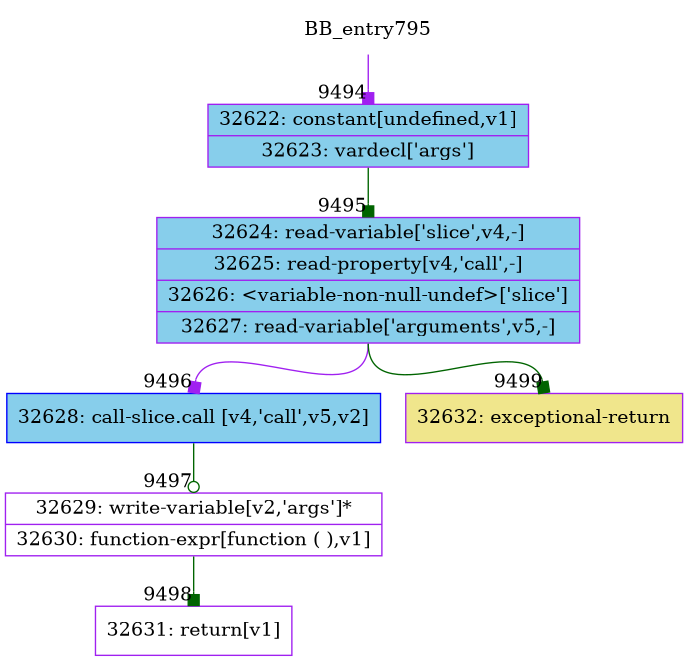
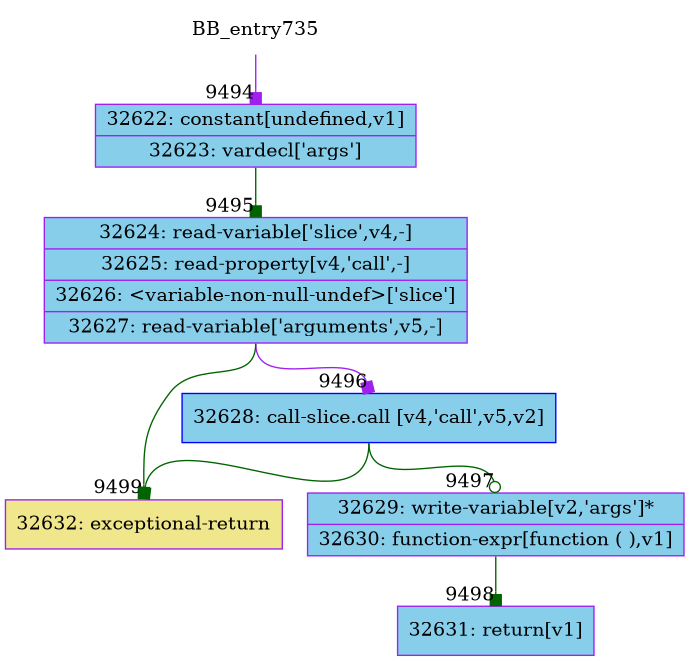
(368, 30) -> (256, 30)
none -> (263, 472)
(194, 524) -> (496, 524)
(194, 631) -> (496, 631)
